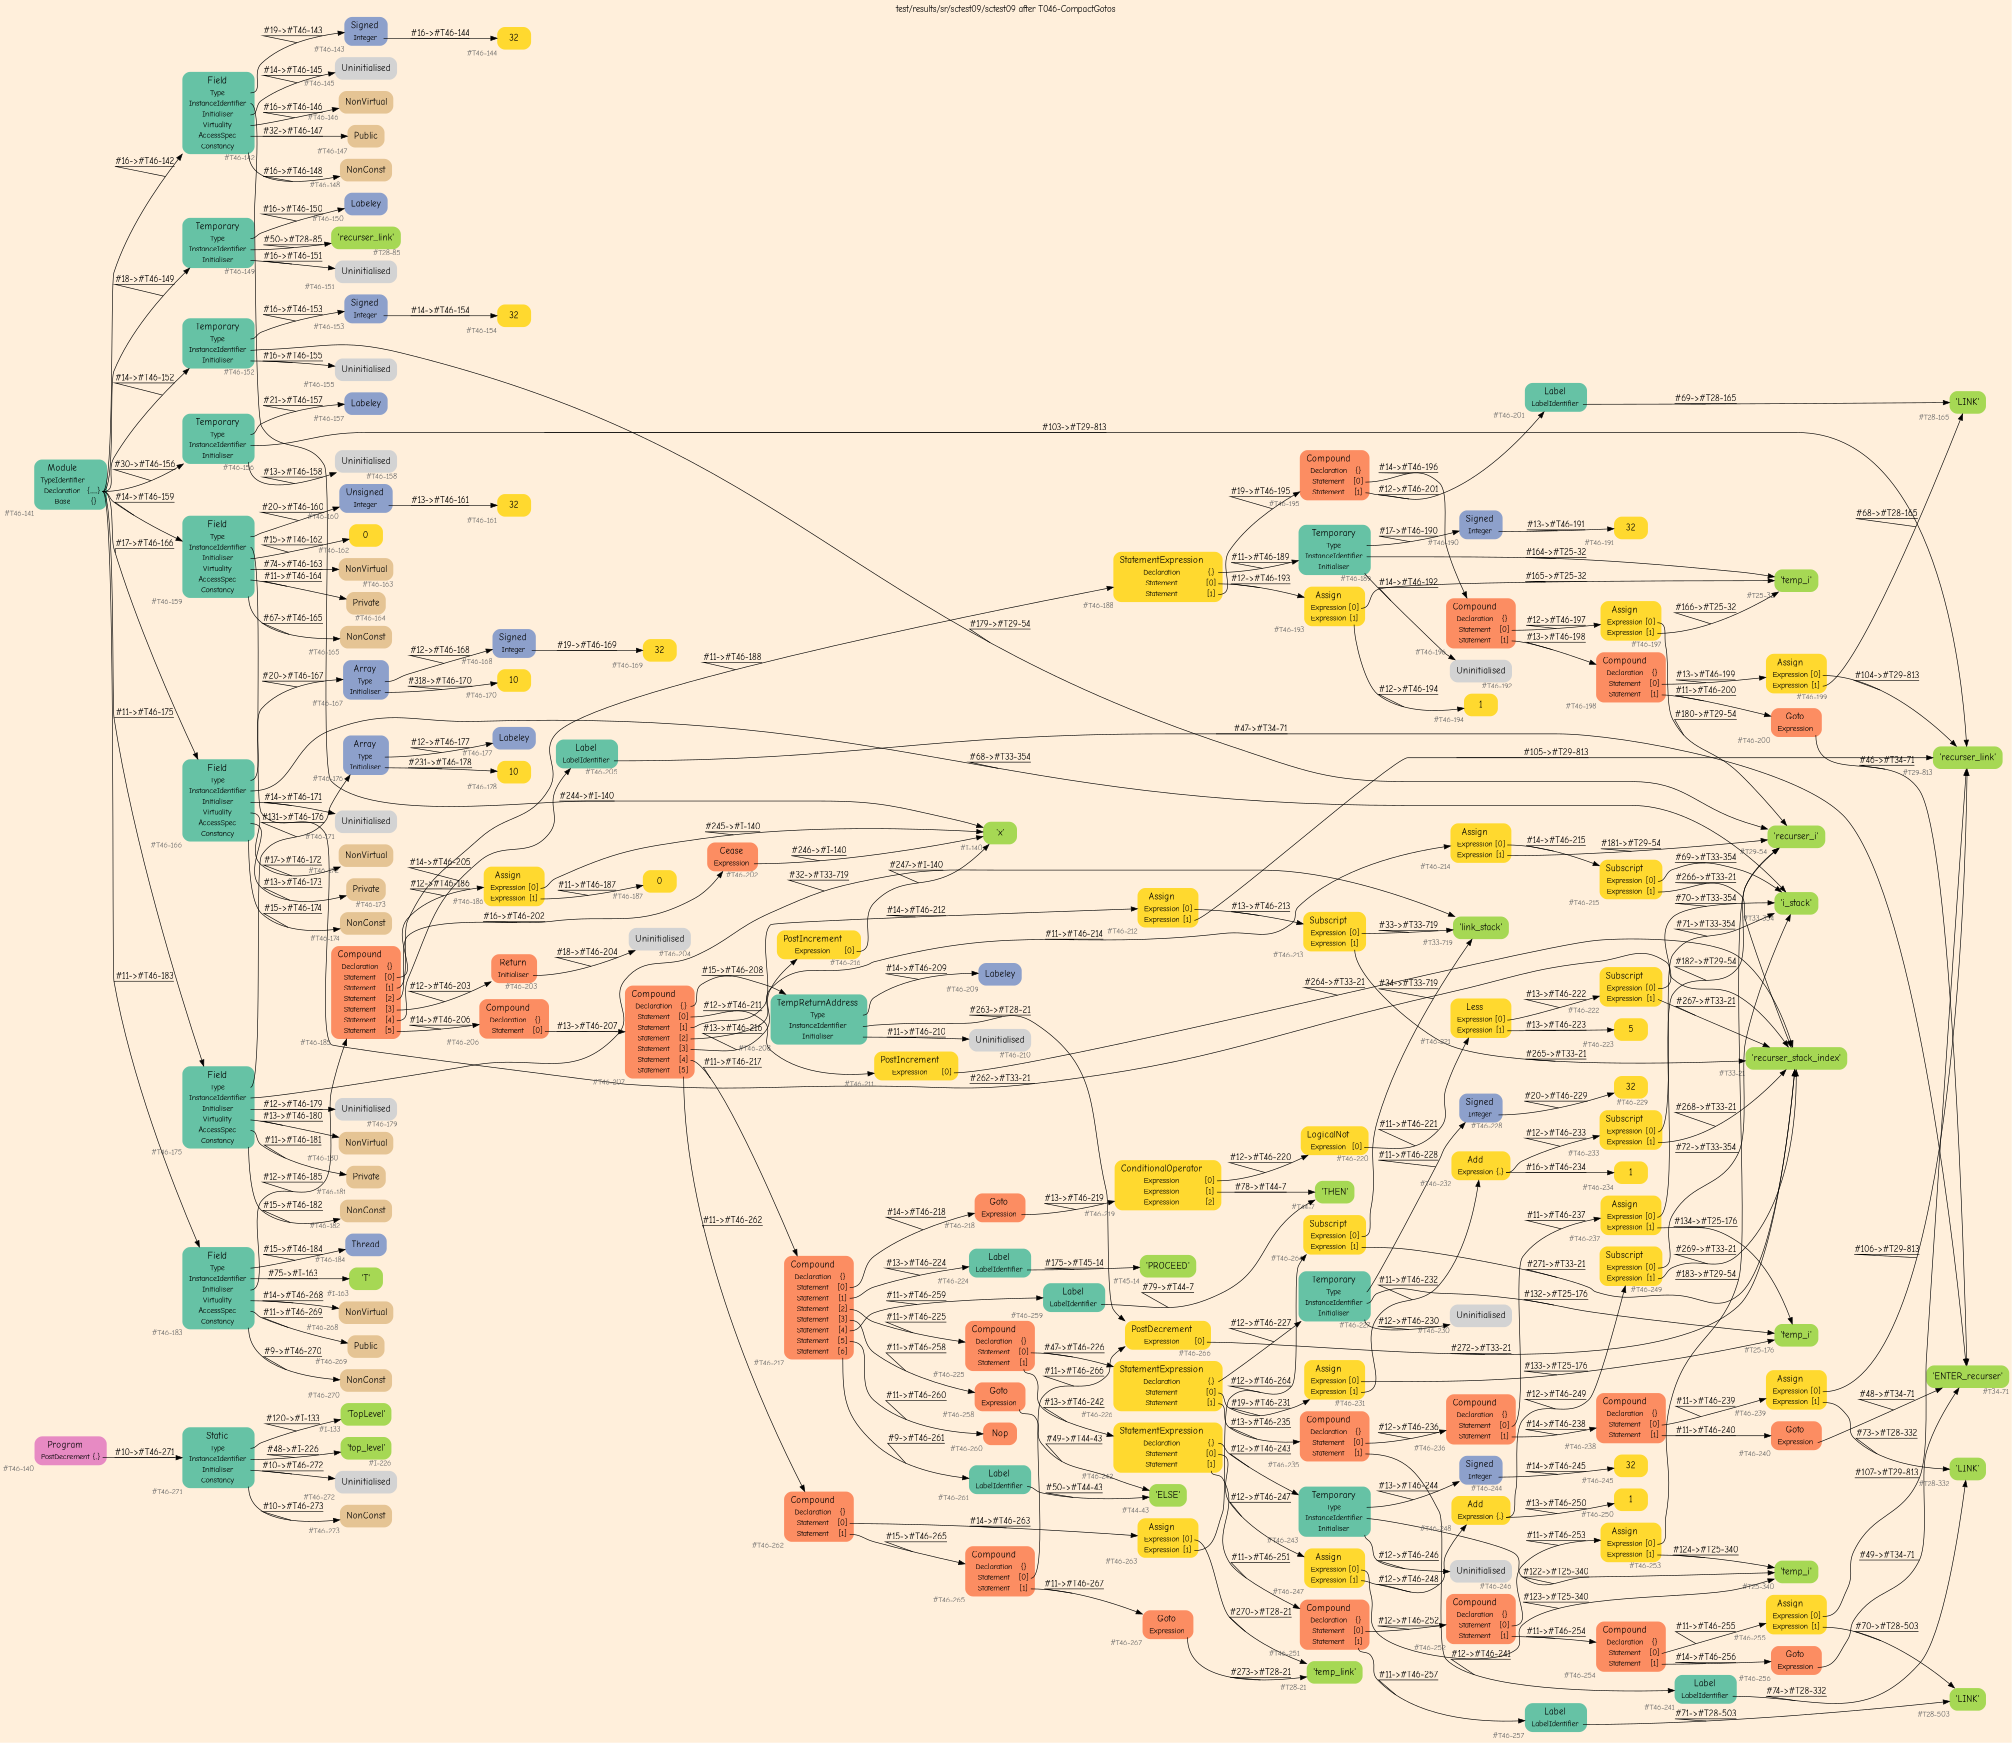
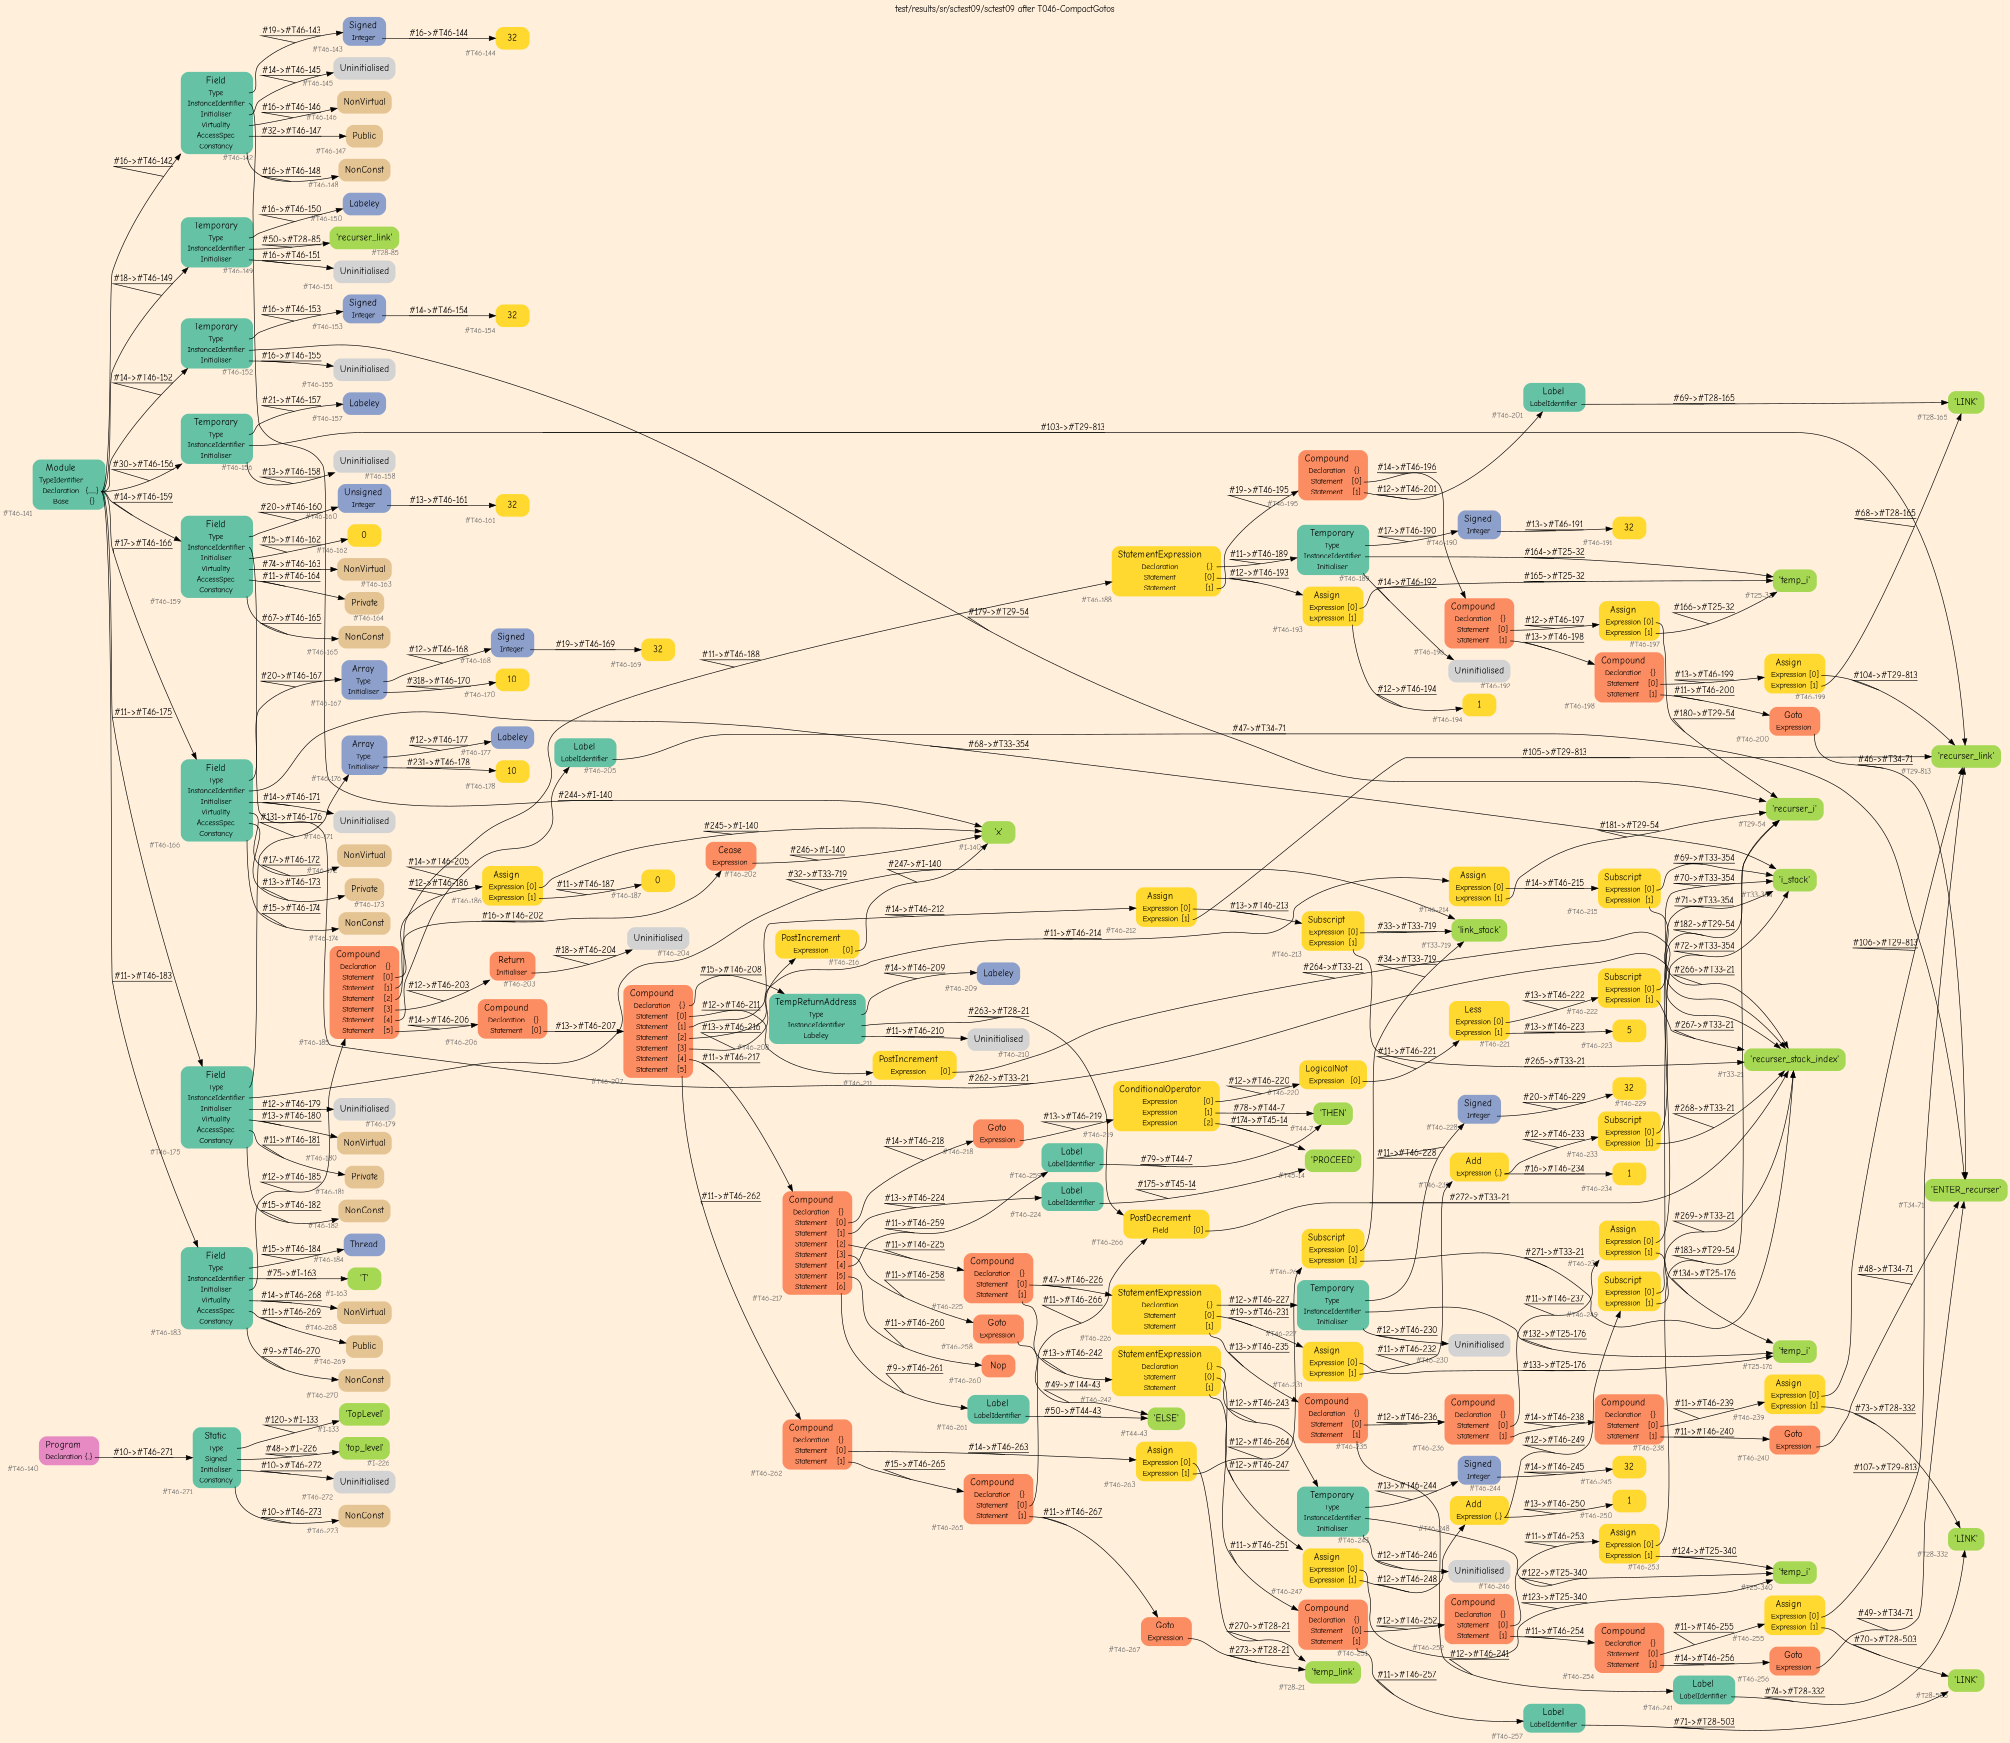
(818, 1036) -> (816, 1036)
none -> (1258, 1133)
(1162, 1342) -> (1160, 1230)
(66, 1457) -> (64, 1457)
(218, 1459) -> (216, 1459)
